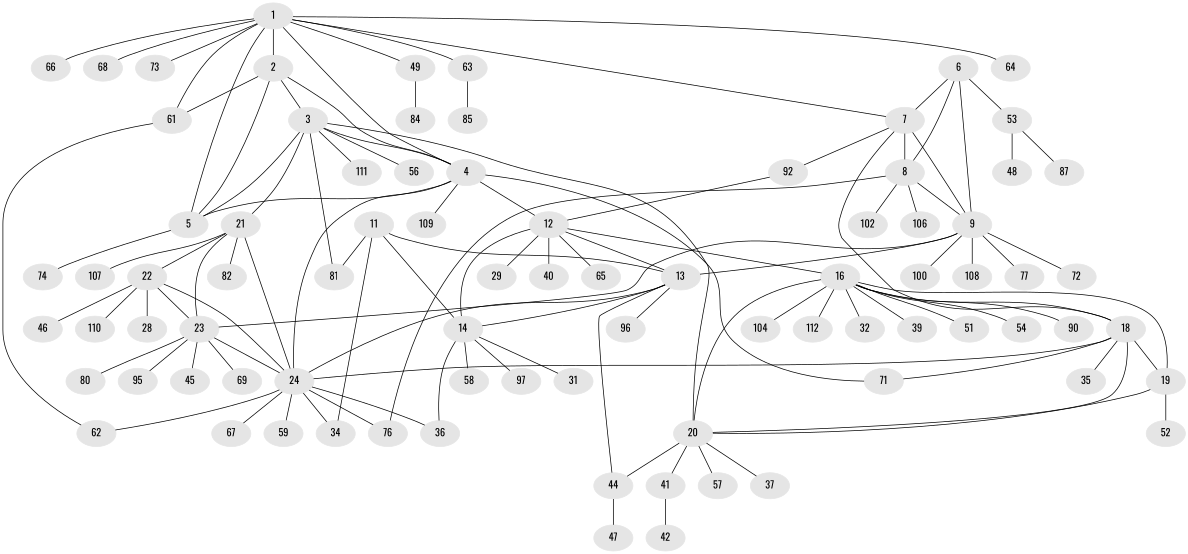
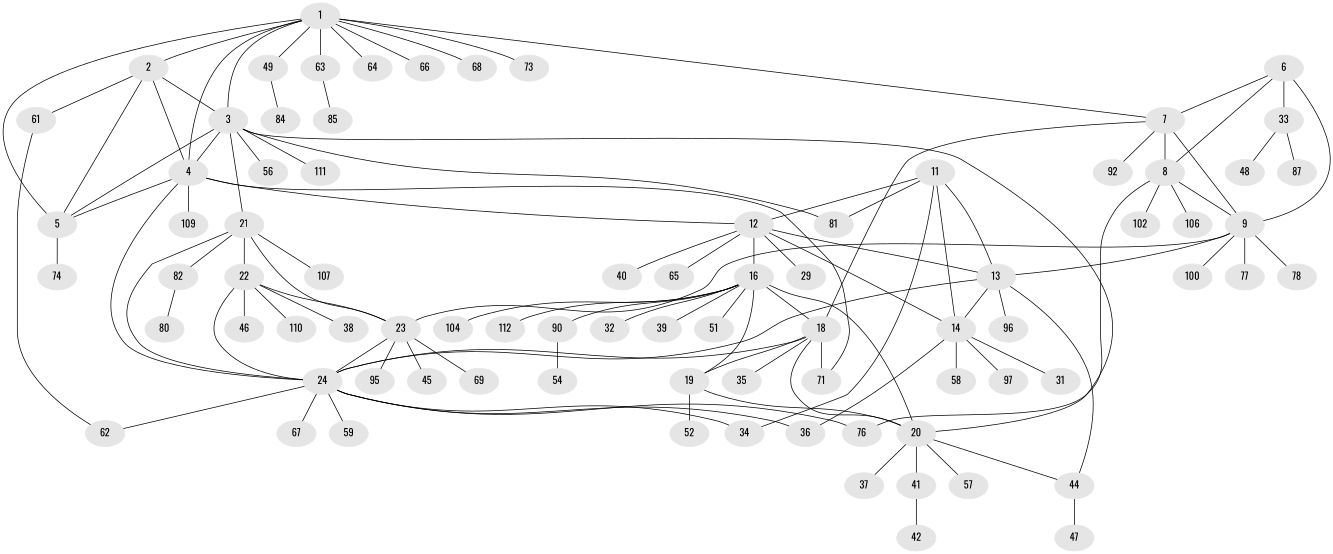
(210, 58) -> (247, 49)
(1012, 120) -> (1284, 120)
(668, 199) -> (845, 199)
(972, 277) -> none
(1077, 277) -> (1297, 277)
(931, 302) -> (557, 361)
(147, 329) -> (349, 329)
(142, 355) -> (171, 303)
